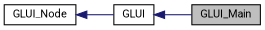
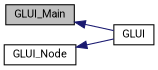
(178, 15) -> (99, 27)
